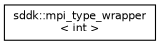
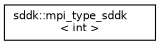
(80, 23) -> (80, 23)
